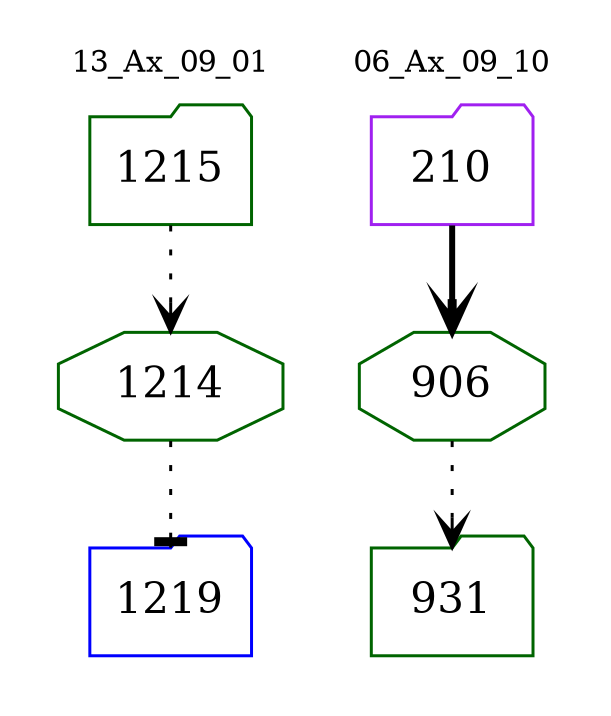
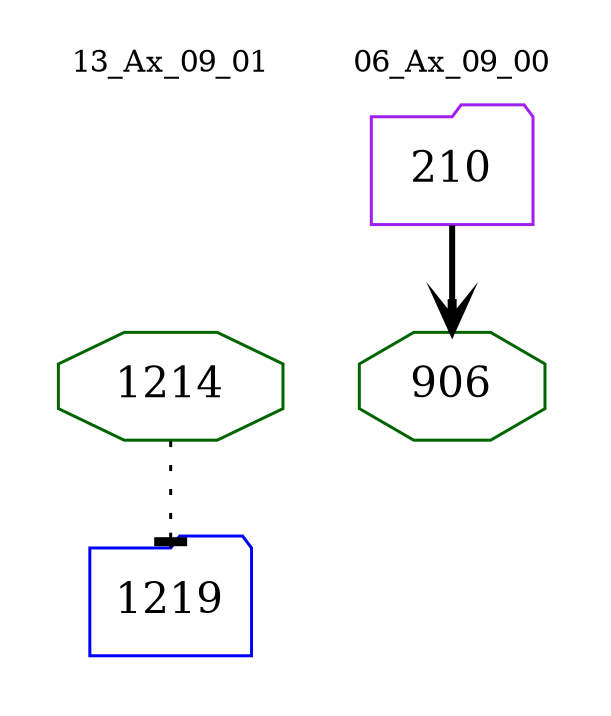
(452, 64) -> (452, 64)
(171, 171) -> none
(452, 602) -> none
